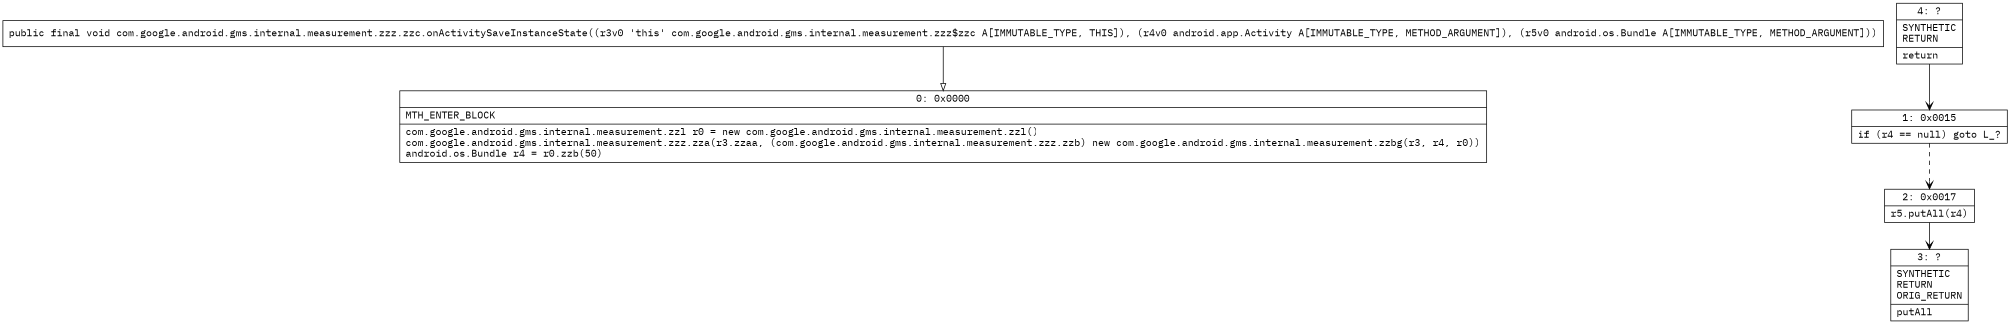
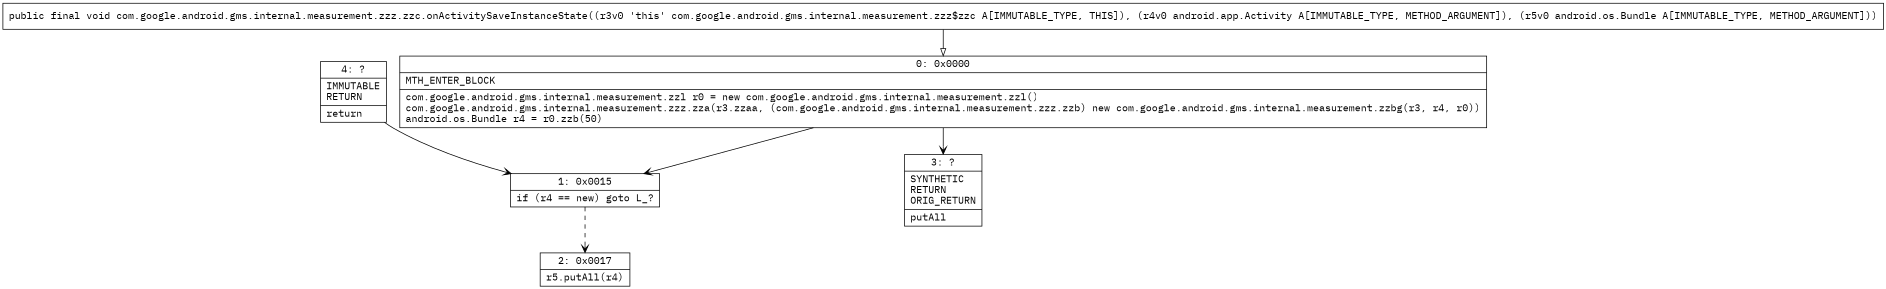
(1930, 28) -> (353, 86)
(1930, 135) -> (585, 198)
none -> (732, 150)
(1930, 232) -> (943, 137)
